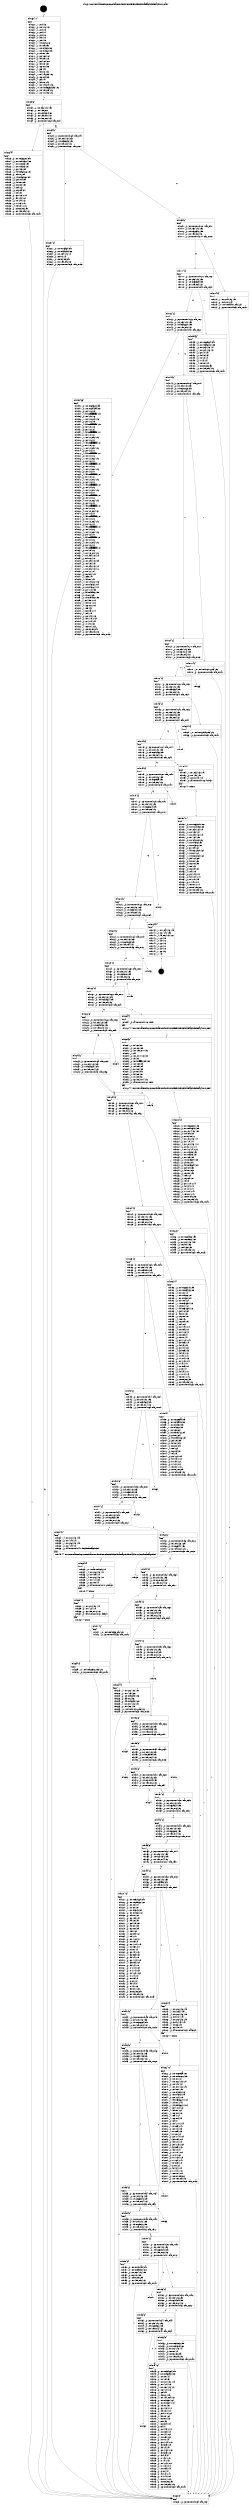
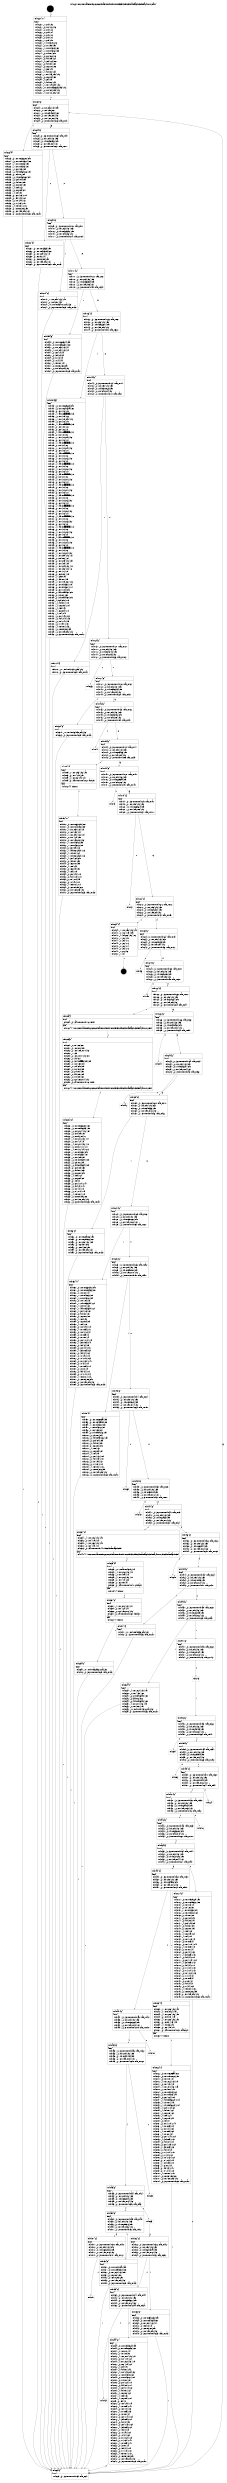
(174, 1786) -> (196, 1819)
(168, 2272) -> (149, 2230)
